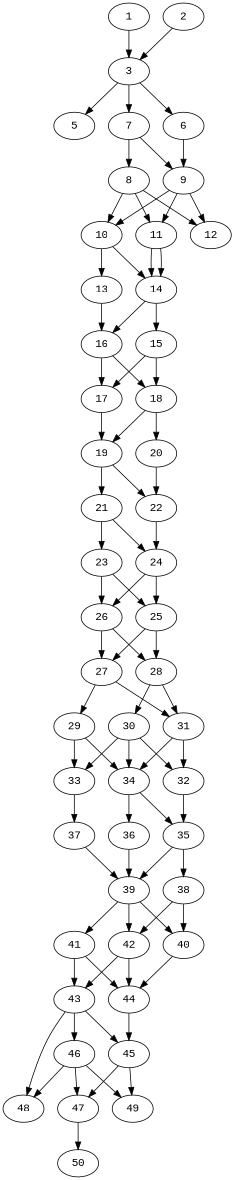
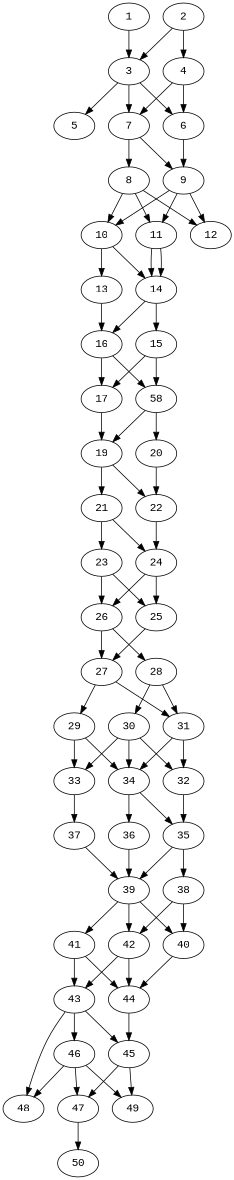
none -> (184, 71)
(156, 399) -> (156, 399)
(156, 641) -> none
